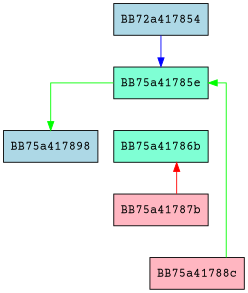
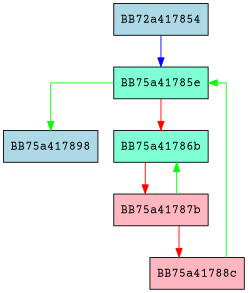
none -> (161, 110)
none -> (145, 174)
(177, 183) -> (177, 183)
none -> (179, 237)
